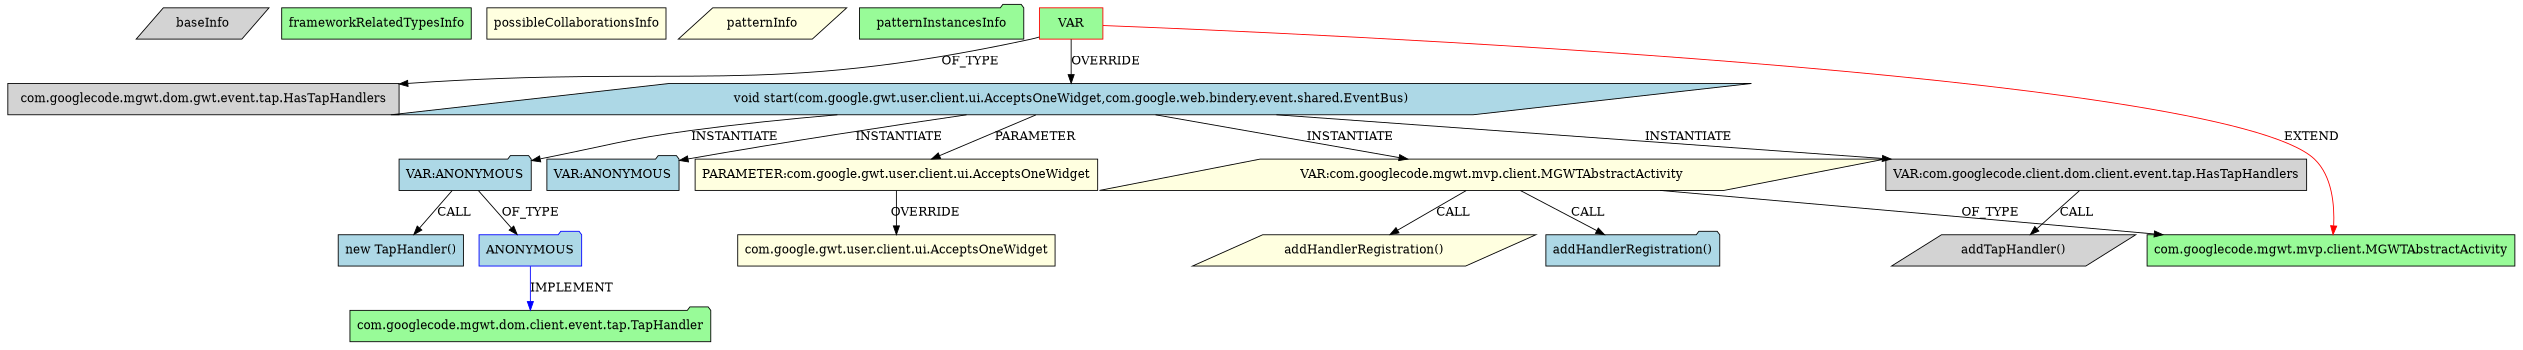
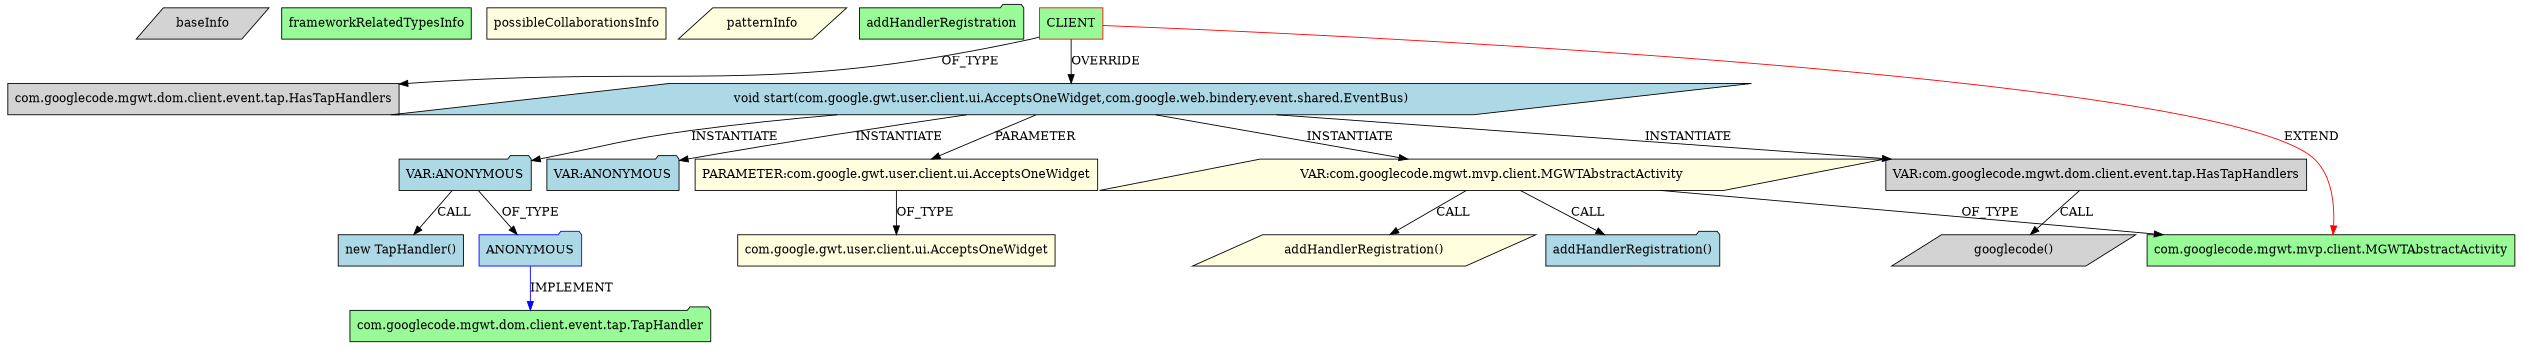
(942, 23) -> (942, 23)
(1071, 23) -> (1071, 23)
(203, 99) -> (203, 99)
(2096, 175) -> (2096, 175)
(926, 213) -> (926, 213)
(2014, 250) -> (2014, 250)
